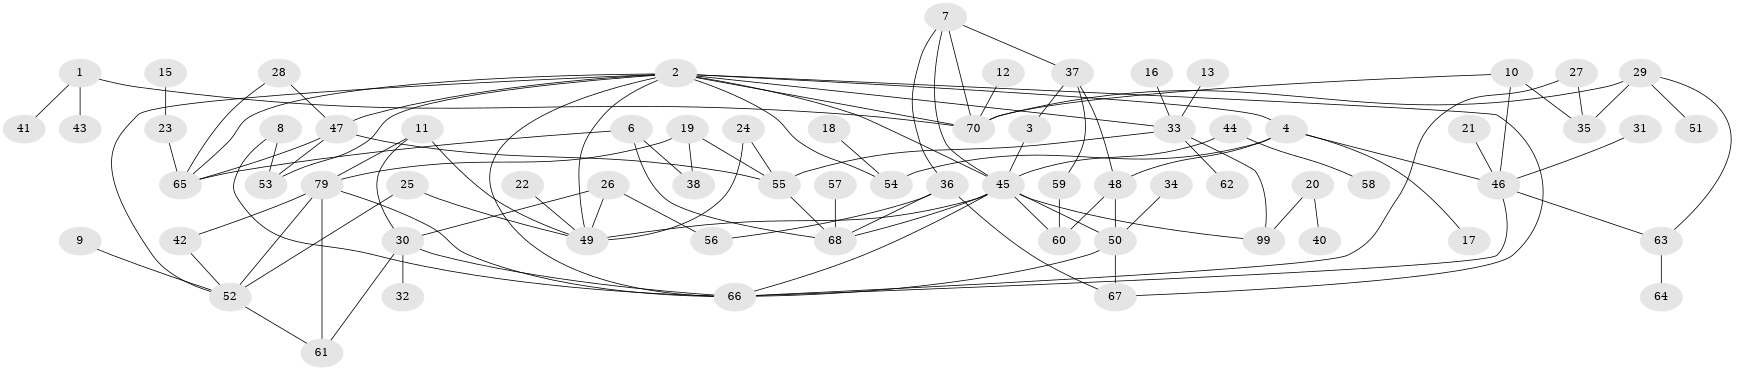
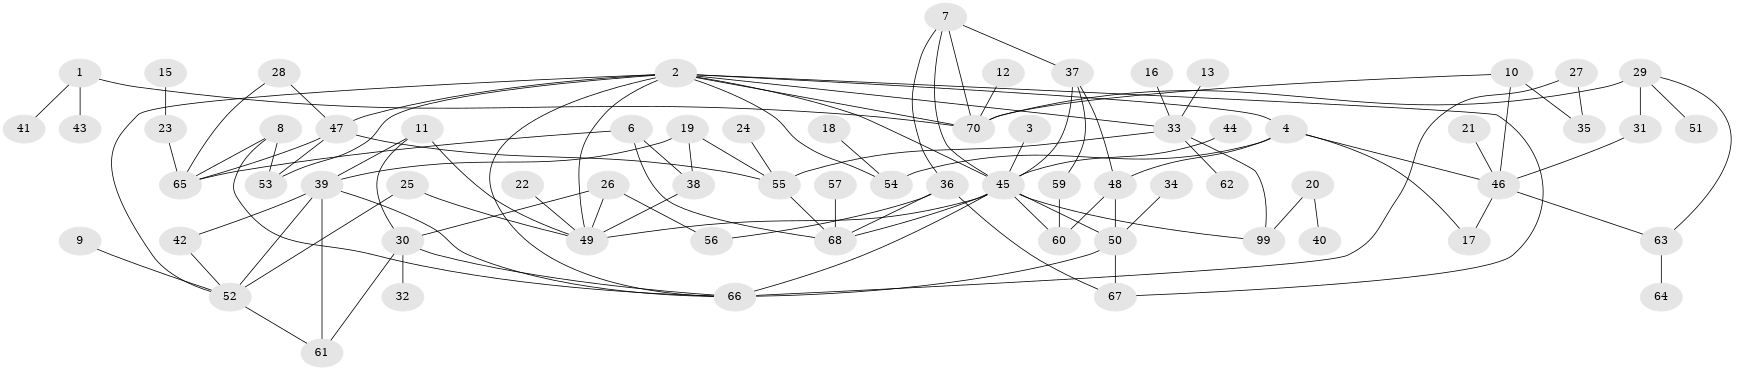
(313, 98) -> (231, 157)
(1052, 100) -> (1061, 137)
(1612, 101) -> (1640, 101)
(322, 185) -> (322, 185)
(1369, 185) -> none
(693, 219) -> (641, 213)
(1156, 279) -> (1484, 213)
